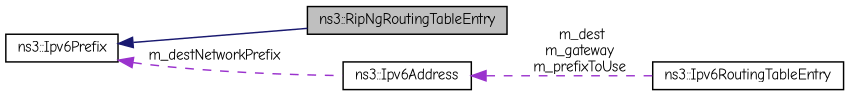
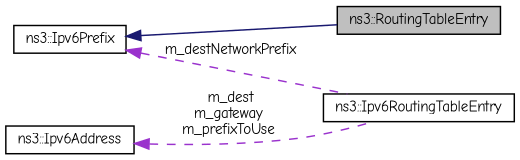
(407, 20) -> (419, 20)
(238, 72) -> (244, 74)
